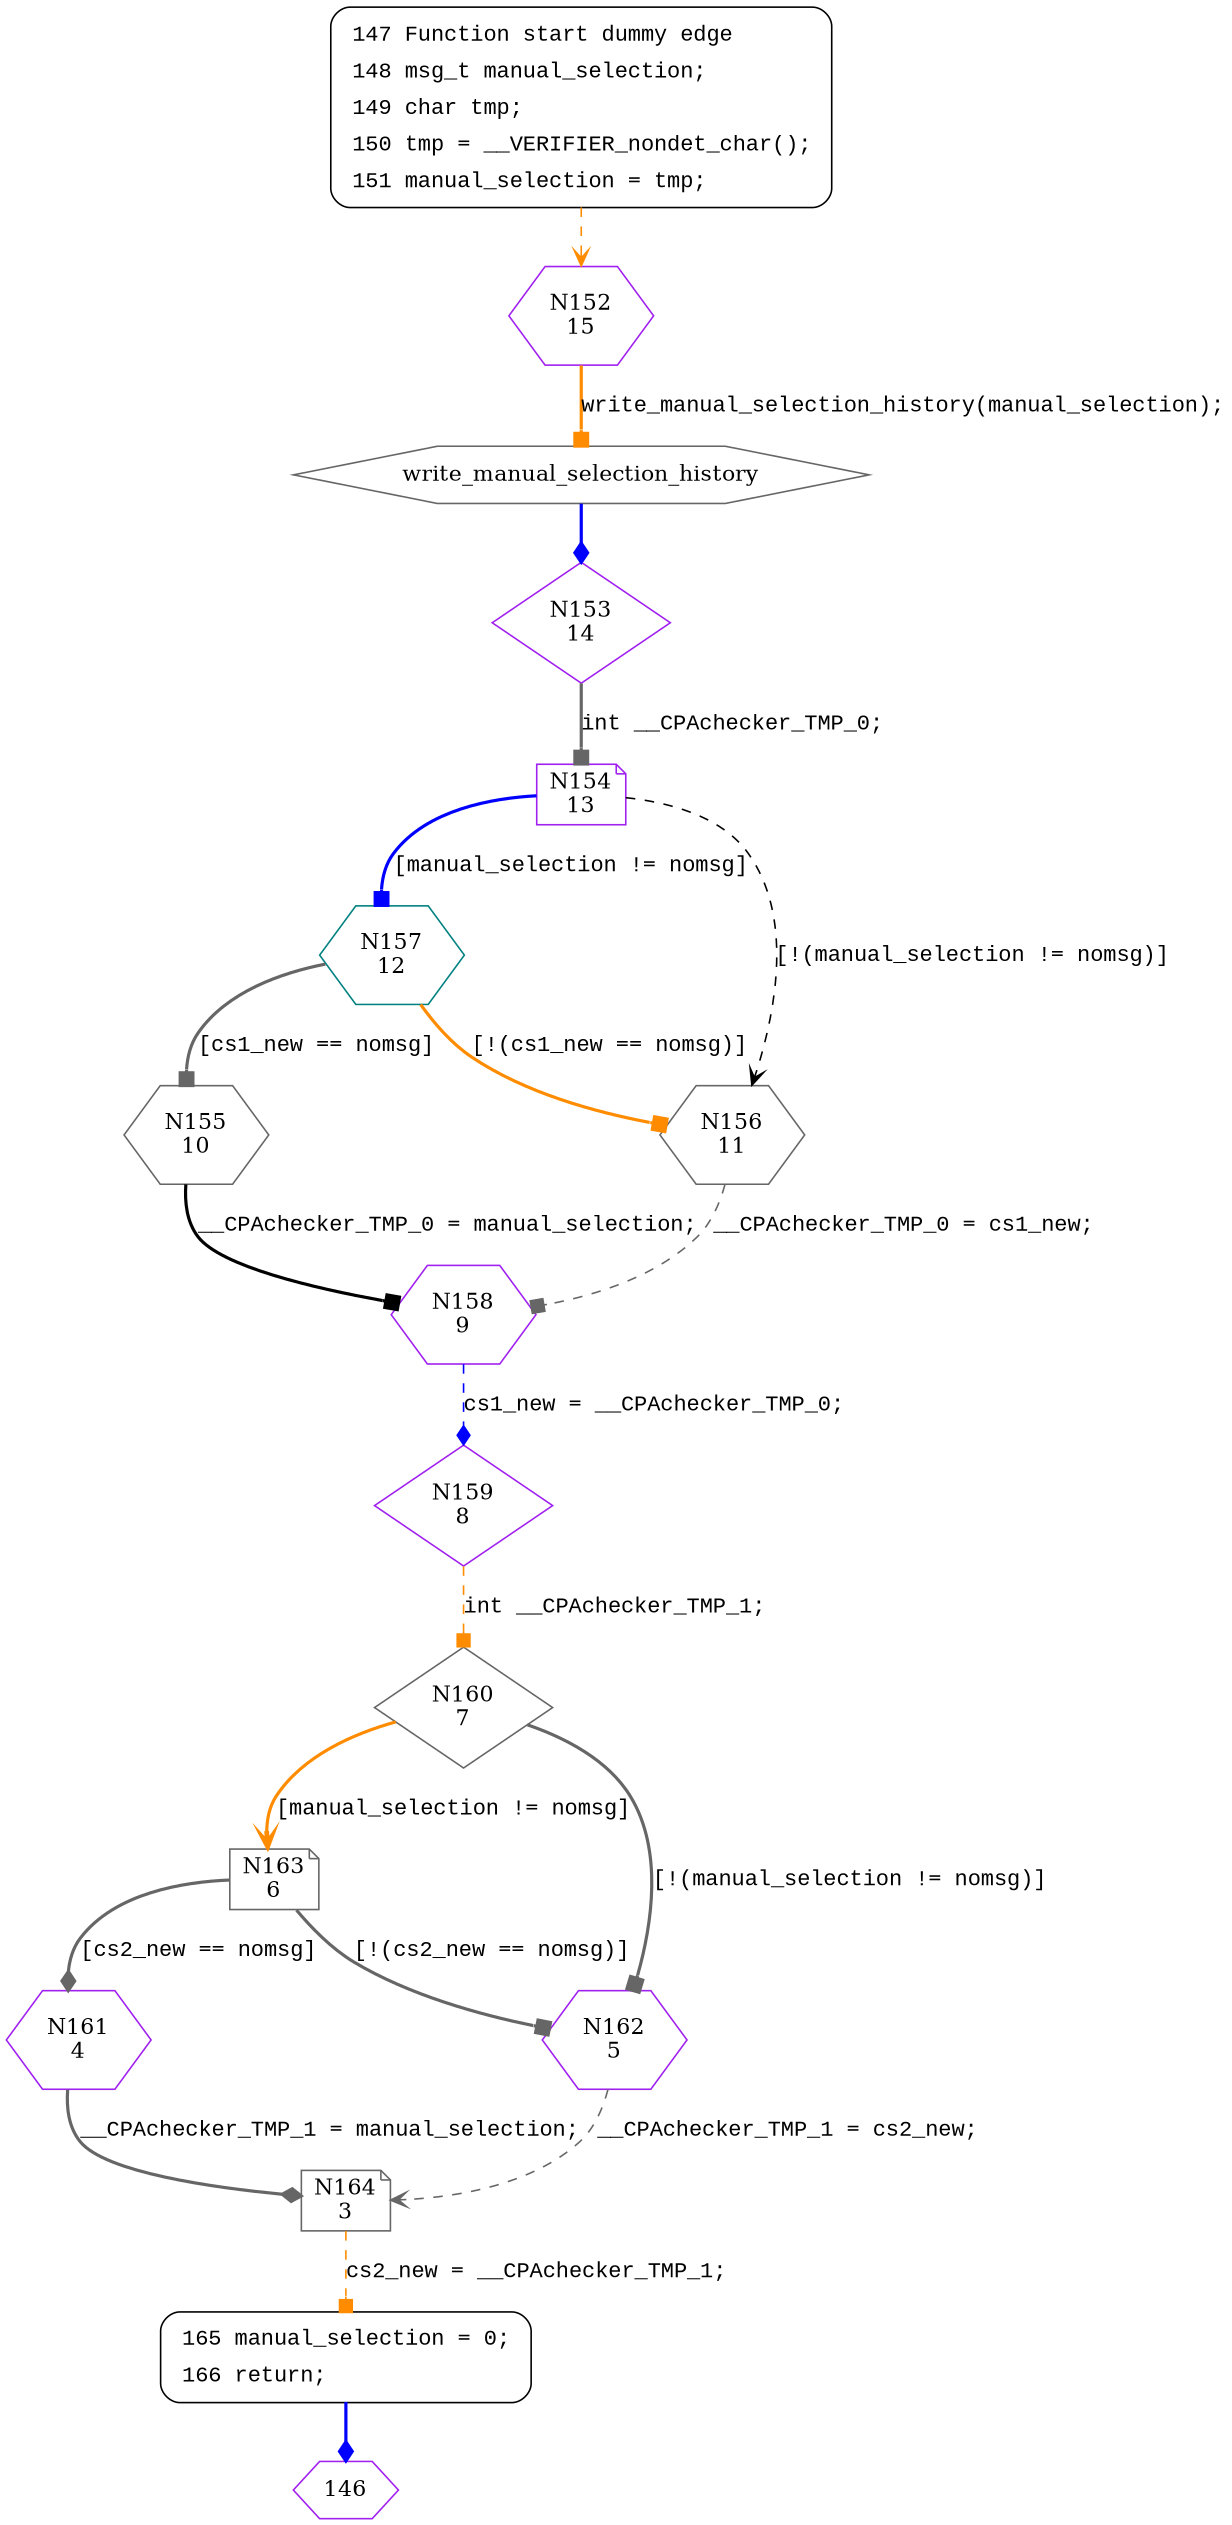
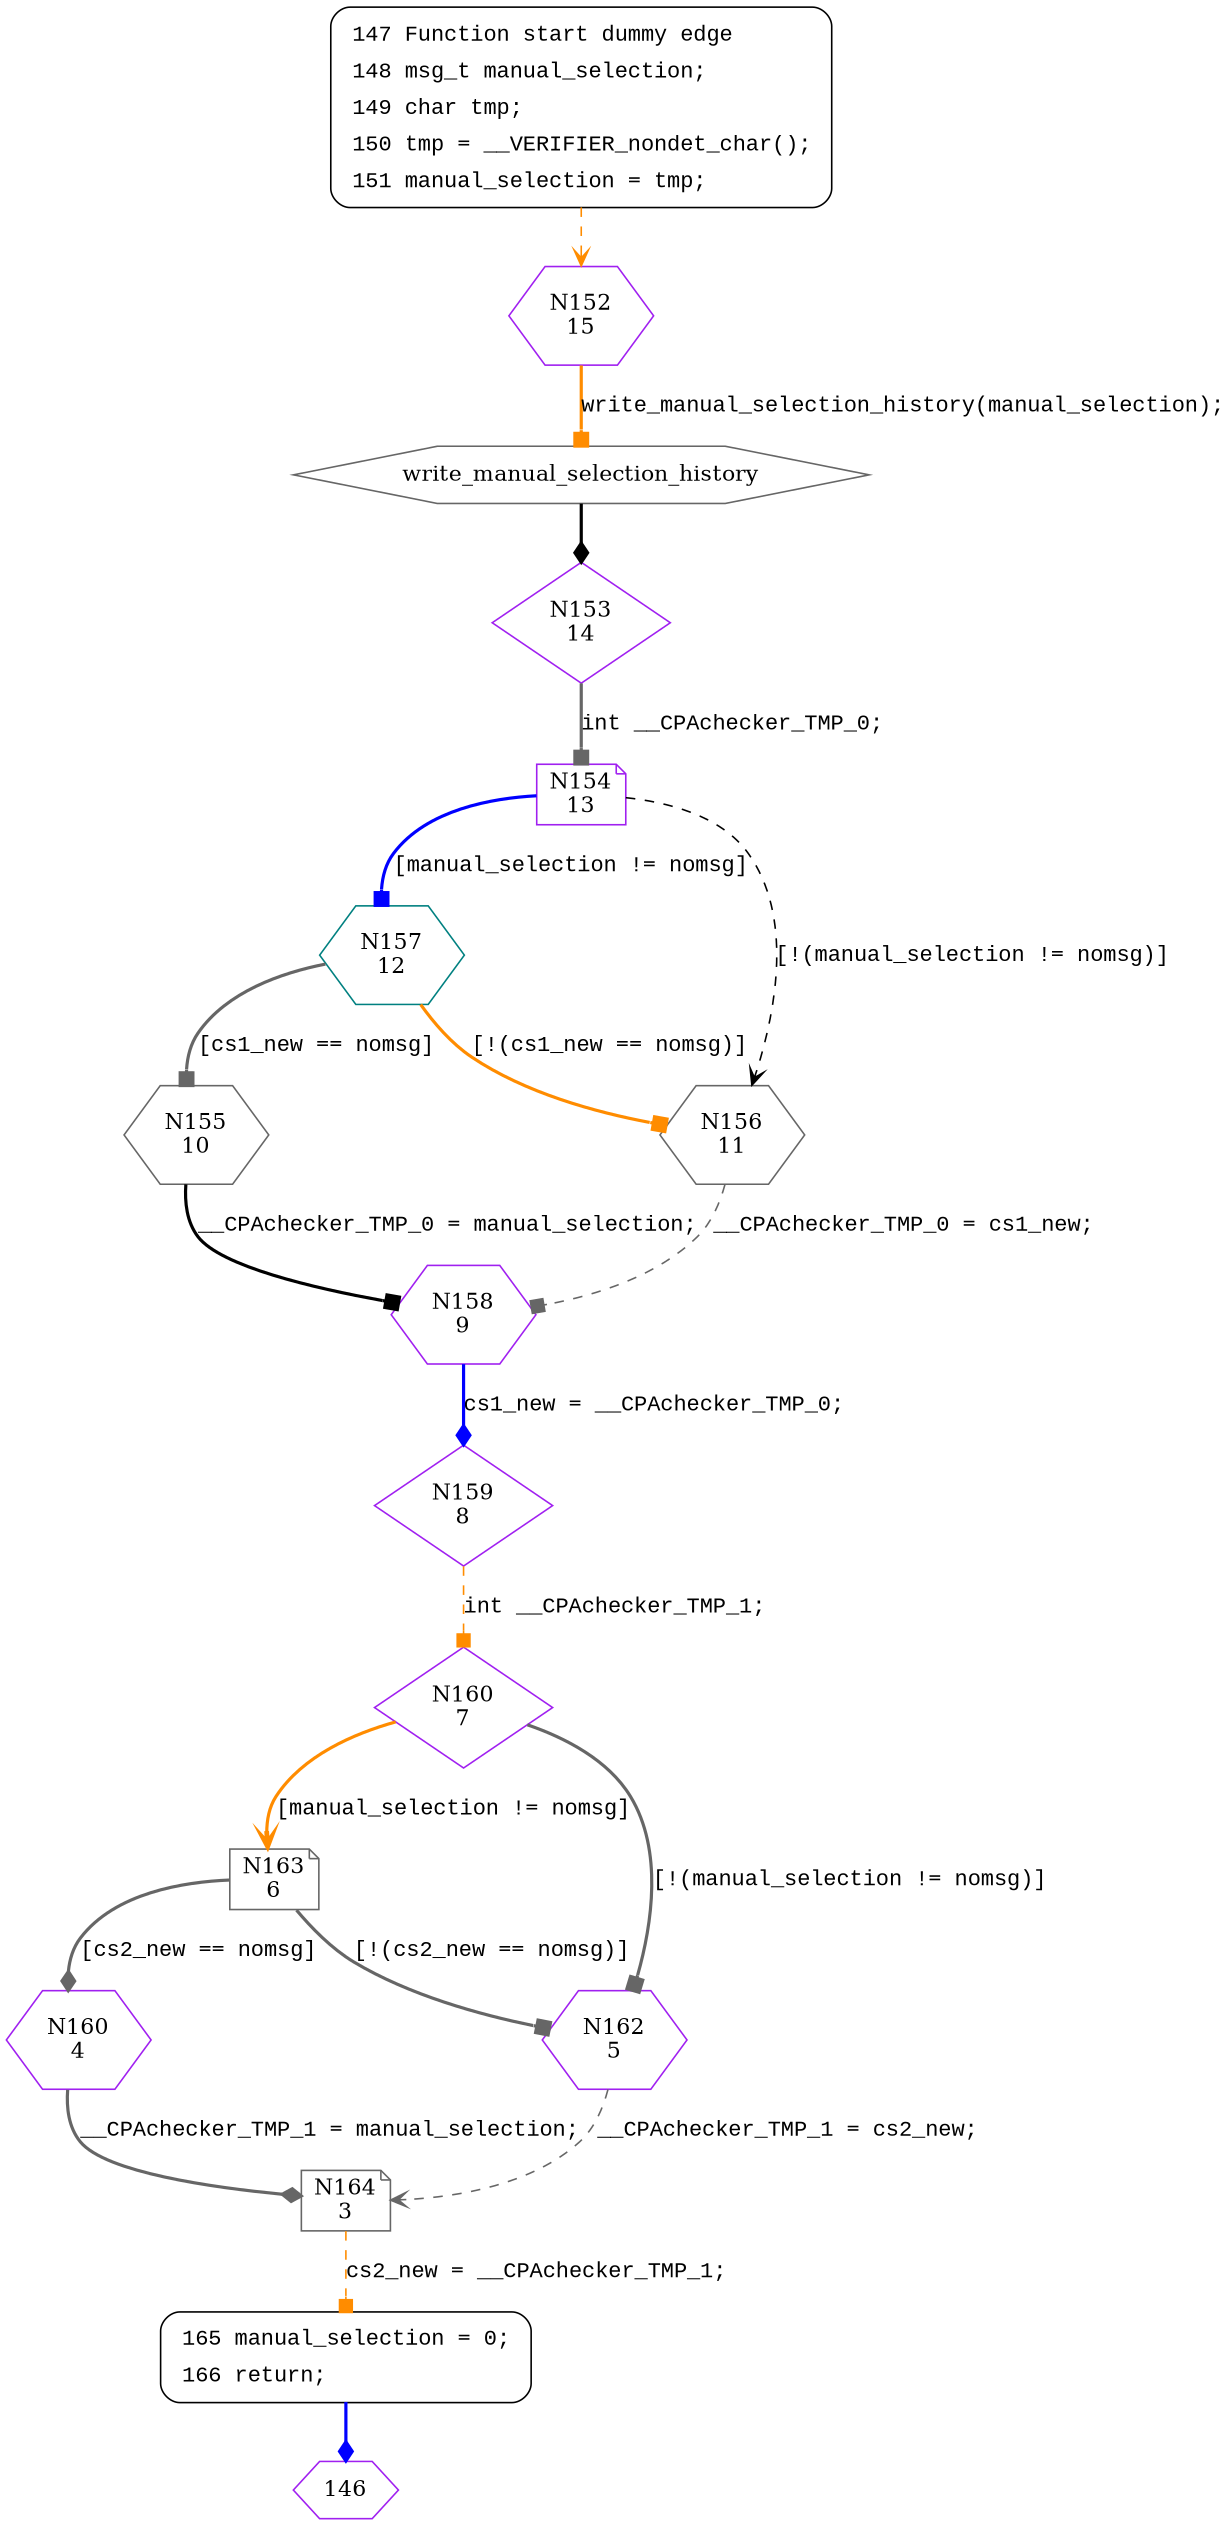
(581, 523) -> (581, 523)
(464, 1395) -> (464, 1395)
(464, 1708) -> (464, 1708)
(79, 2040) -> (79, 2040)
